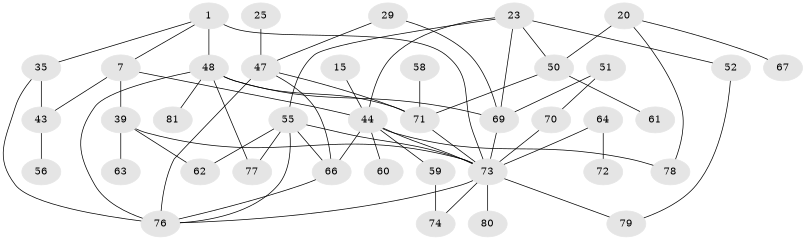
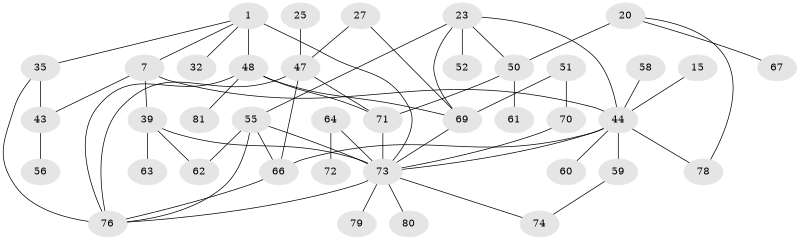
(388, 16) -> (360, 16)
none -> (197, 68)
(420, 94) -> (632, 94)
(709, 165) -> none
(252, 172) -> none
